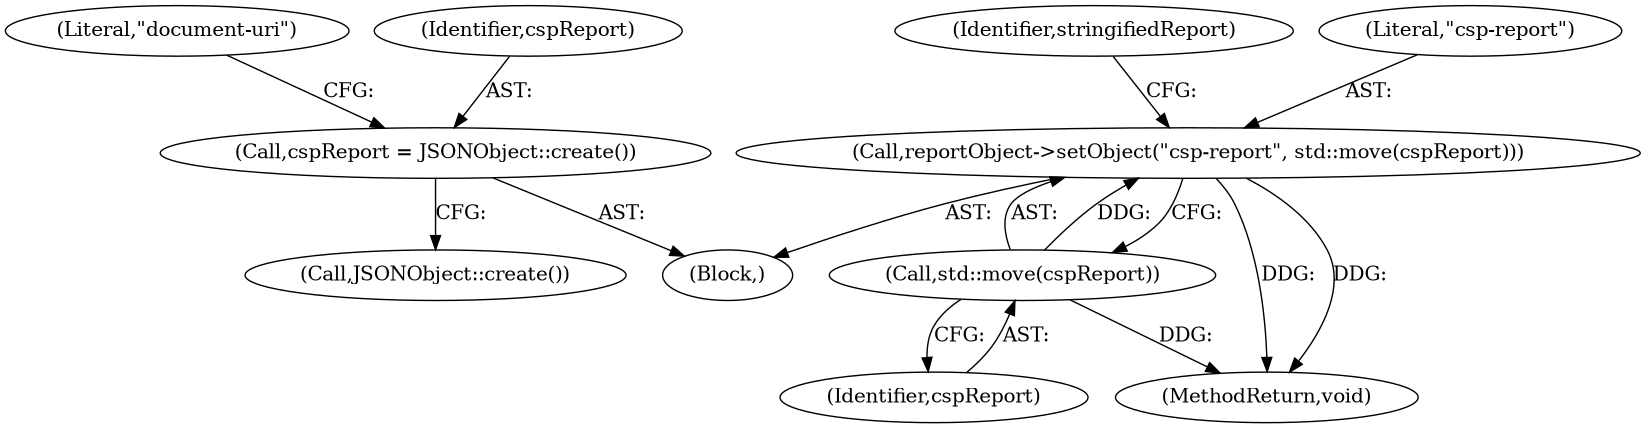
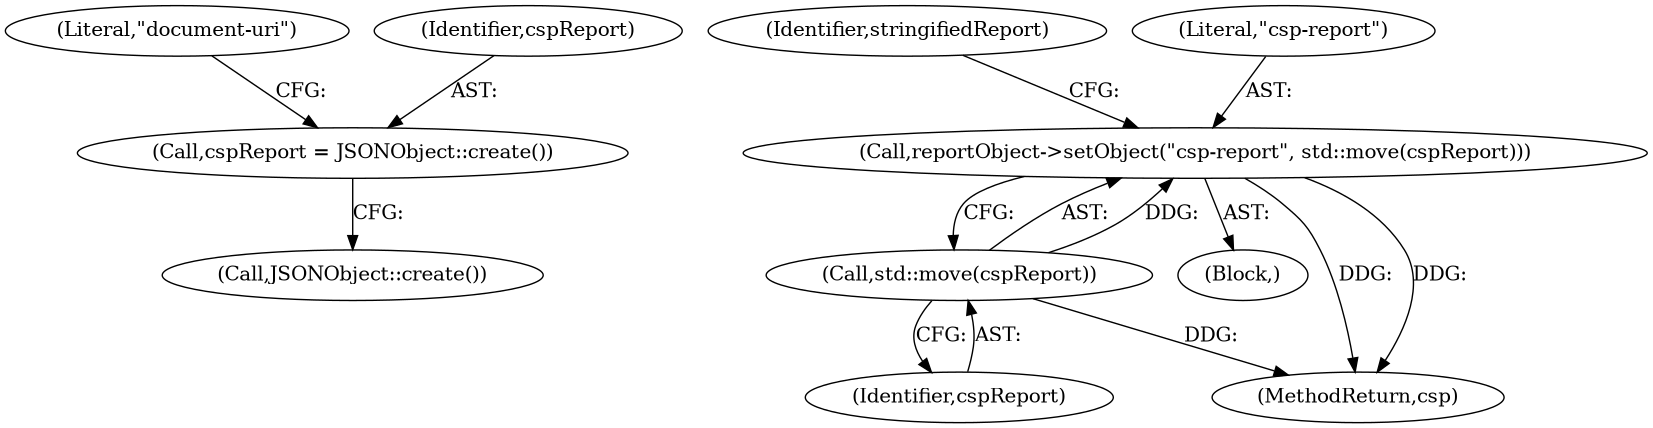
(582, 214) -> none
(1267, 397) -> (1358, 397)
